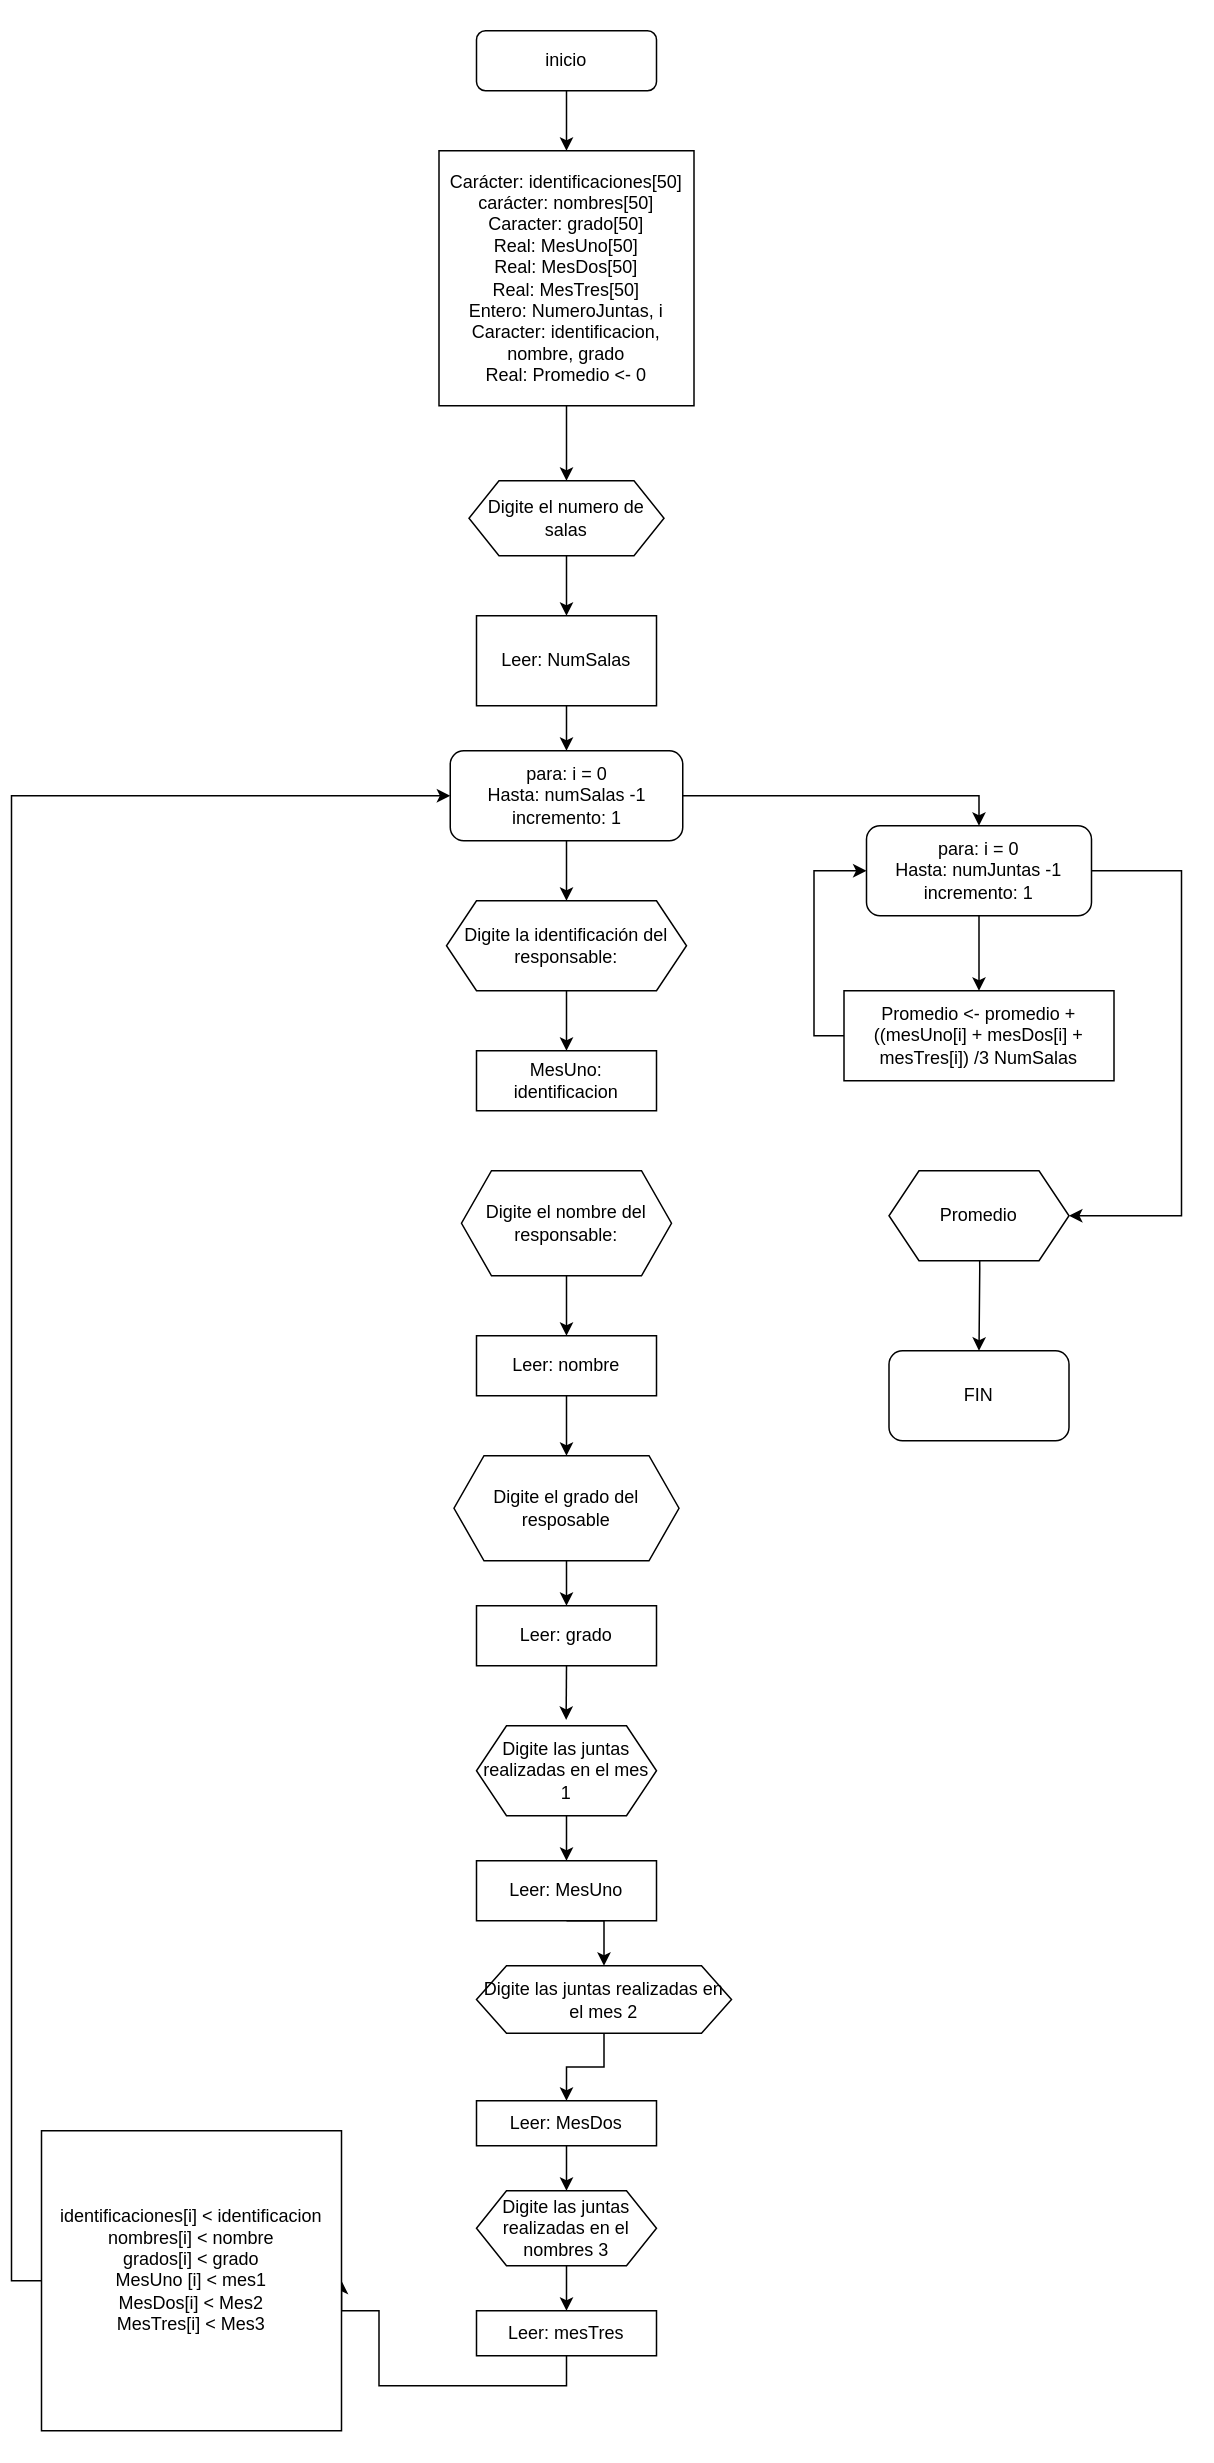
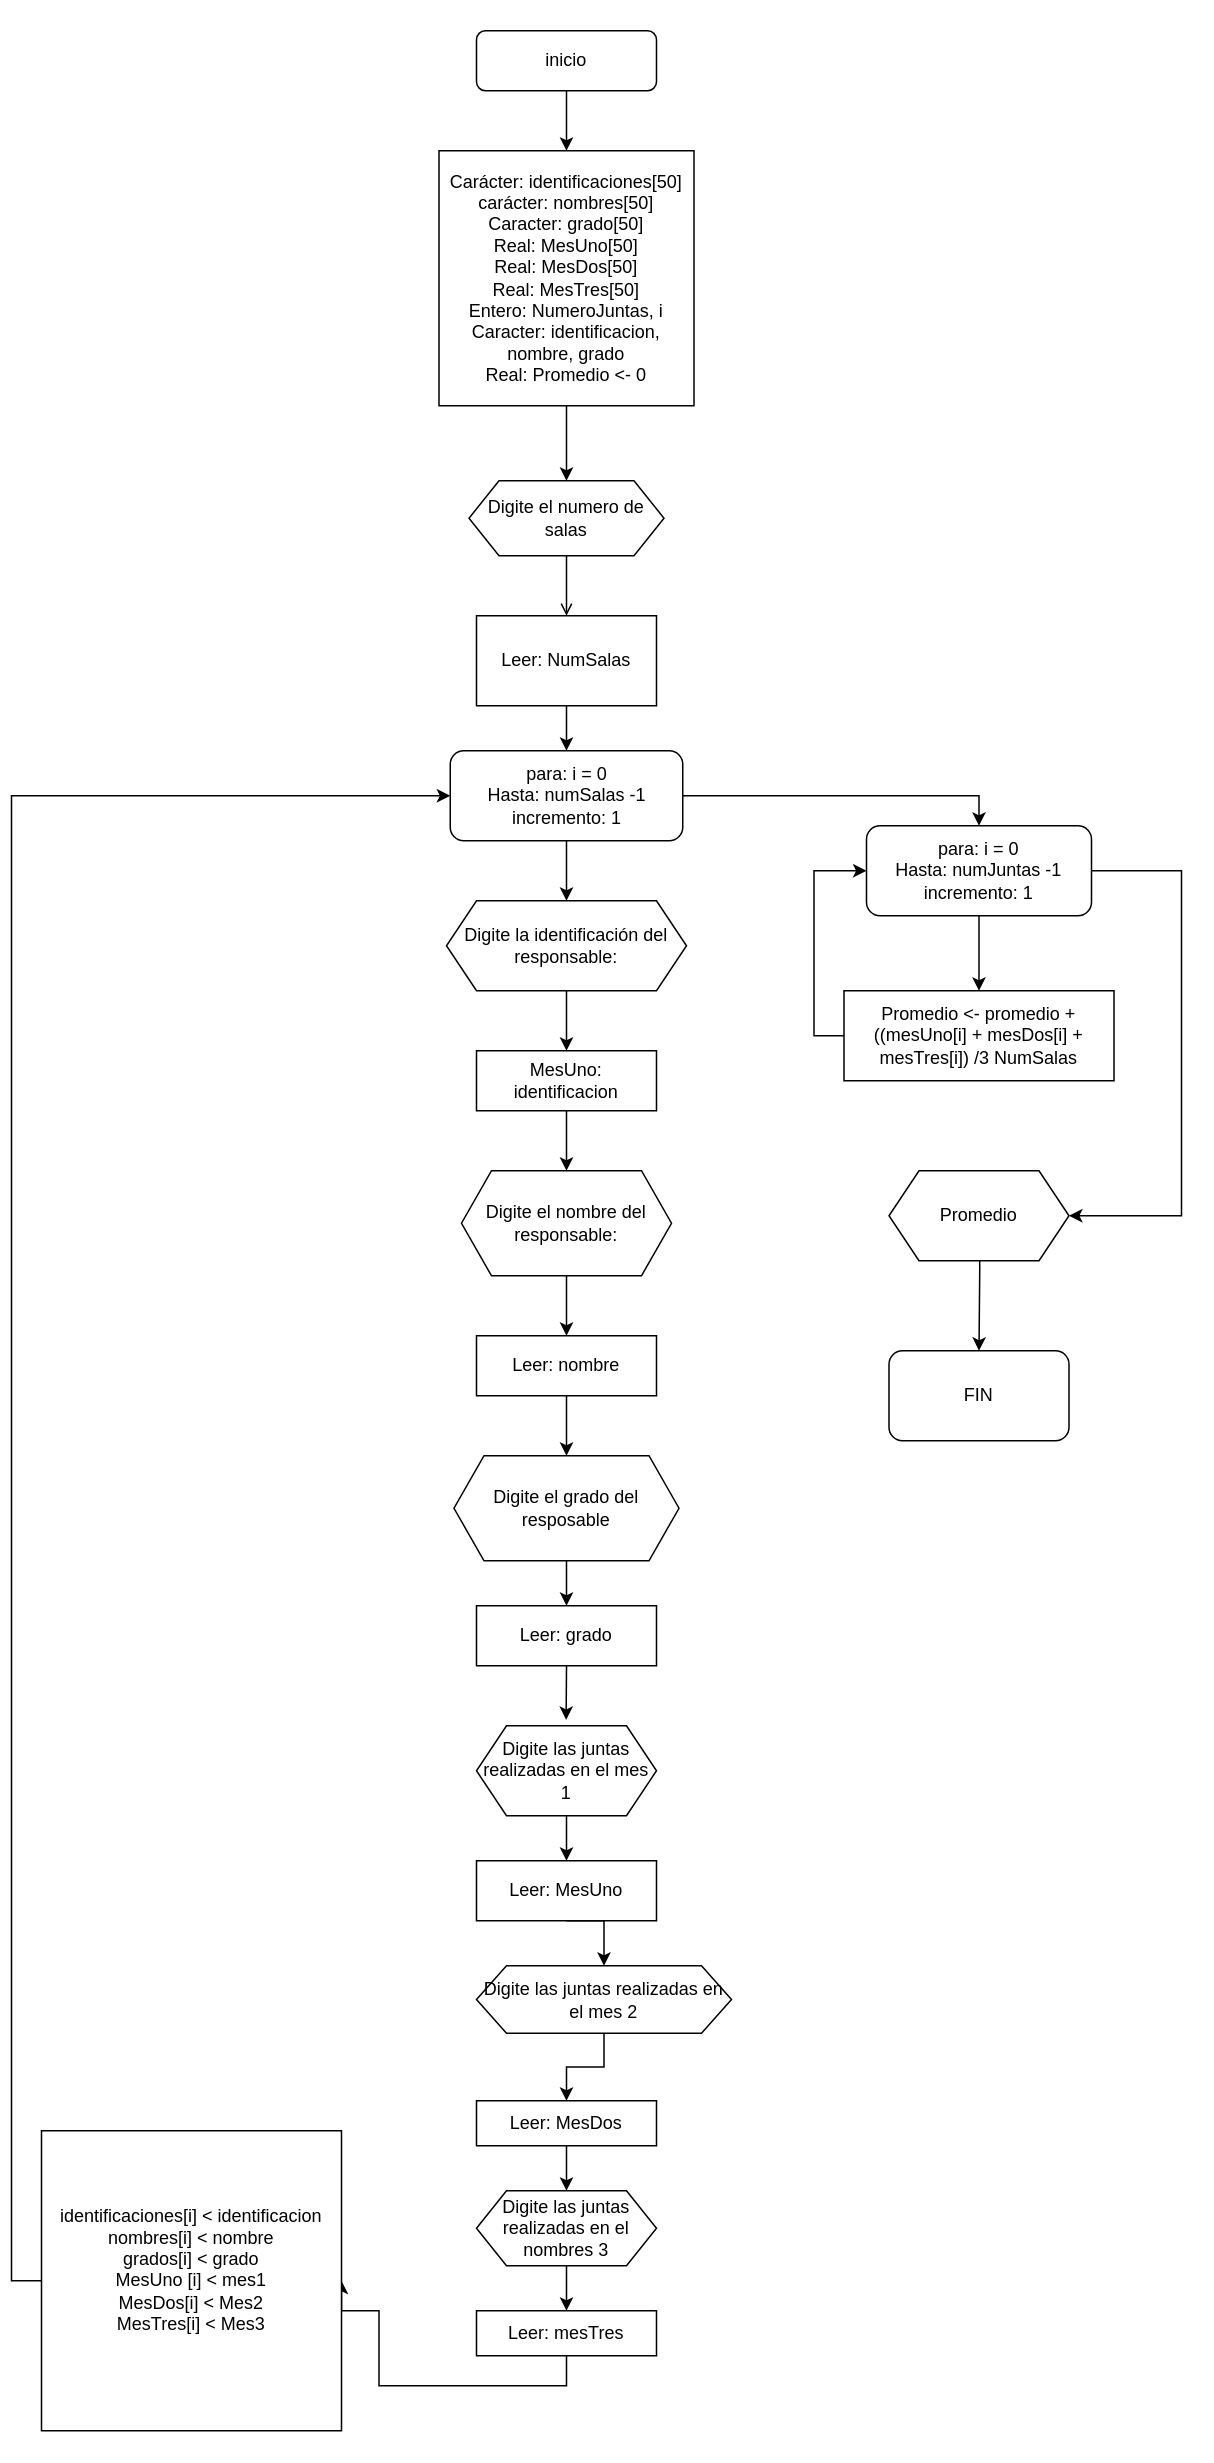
(566, 604) -> (566, 606)
none -> (566, 1136)
